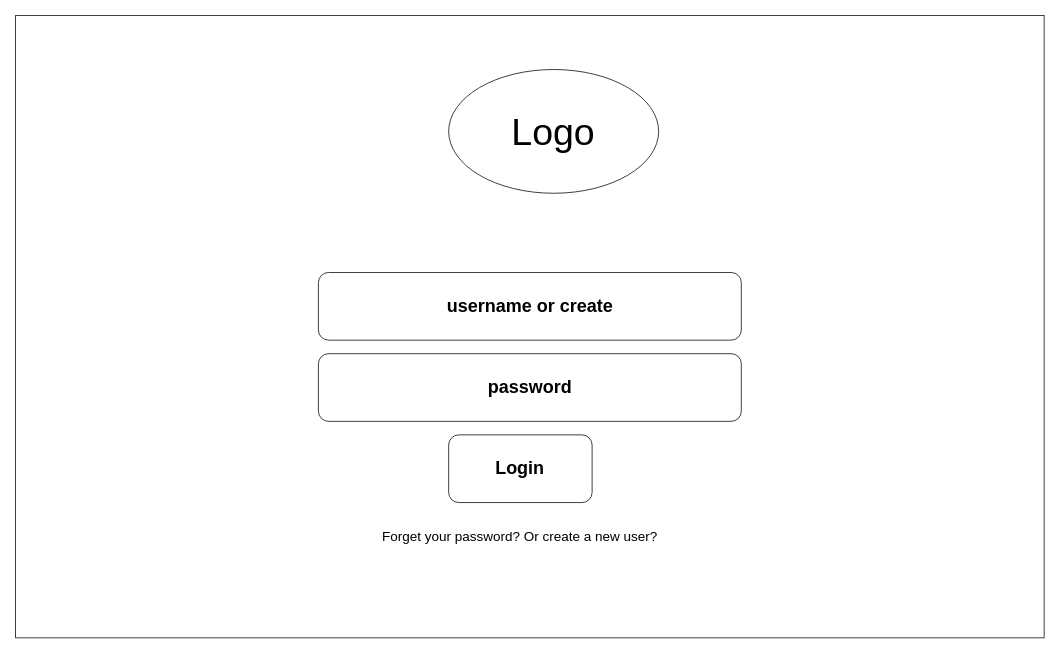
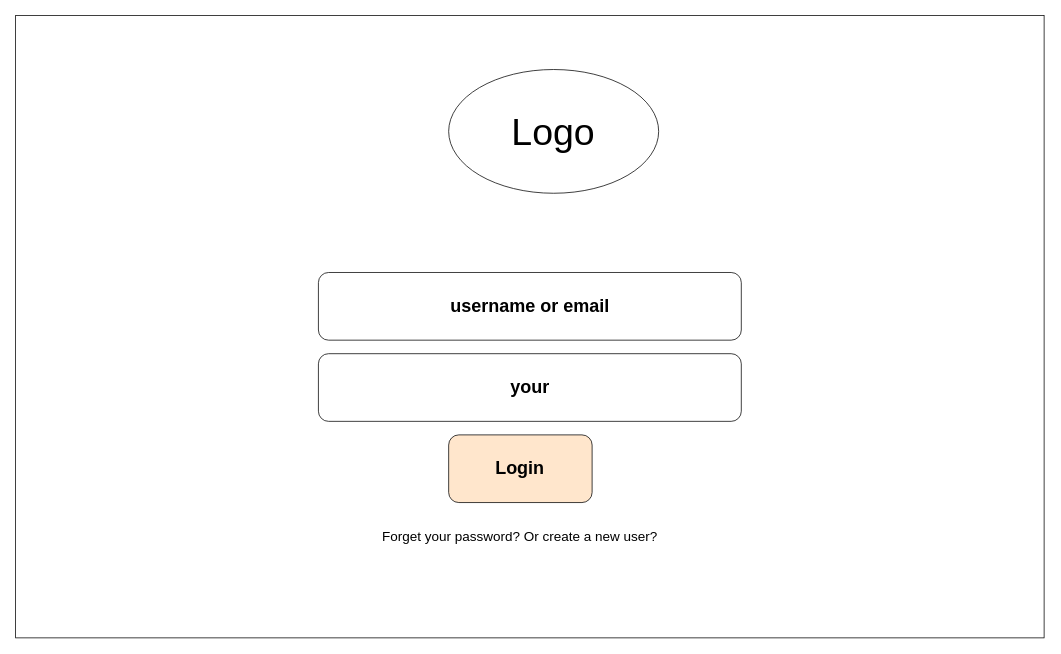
(530, 306) -> (530, 306)
(530, 387) -> (530, 387)
(520, 469) -> (520, 469)
